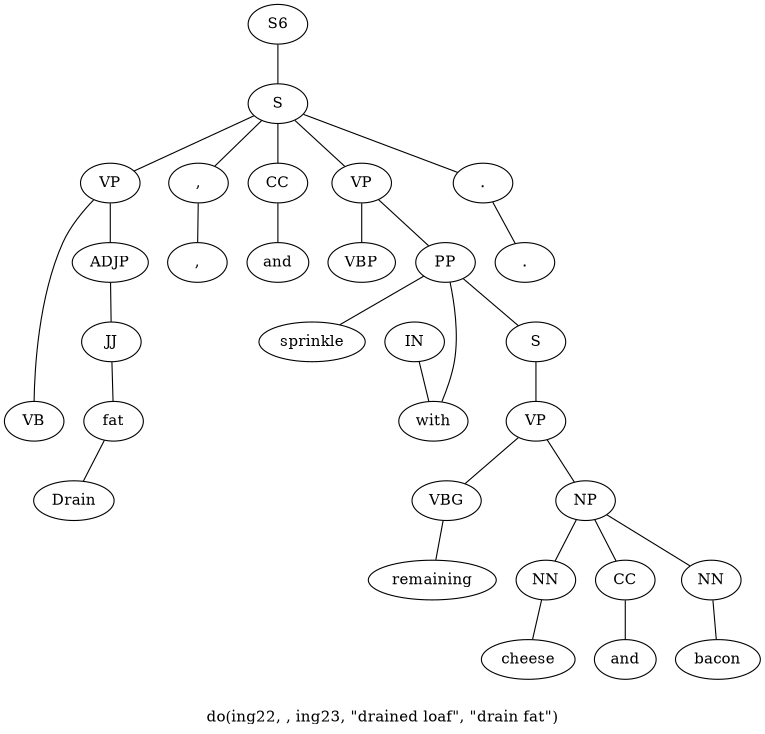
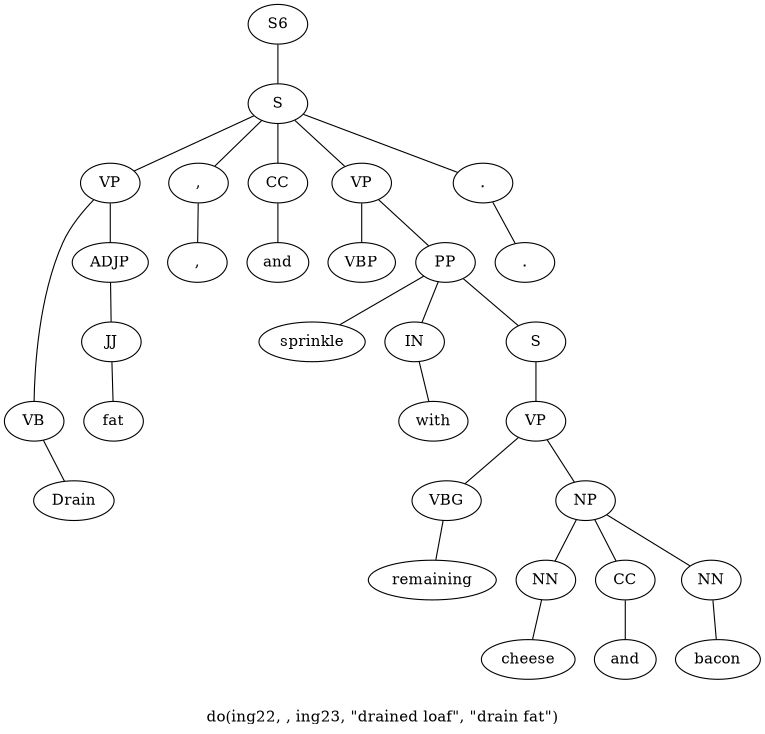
(456, 343) -> (430, 302)
(94, 461) -> (54, 461)
